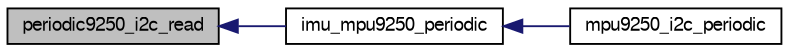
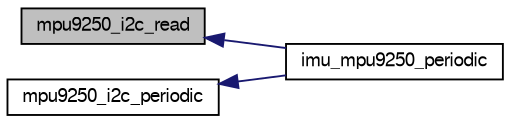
(113, 26) -> (113, 26)
(546, 26) -> (262, 78)
